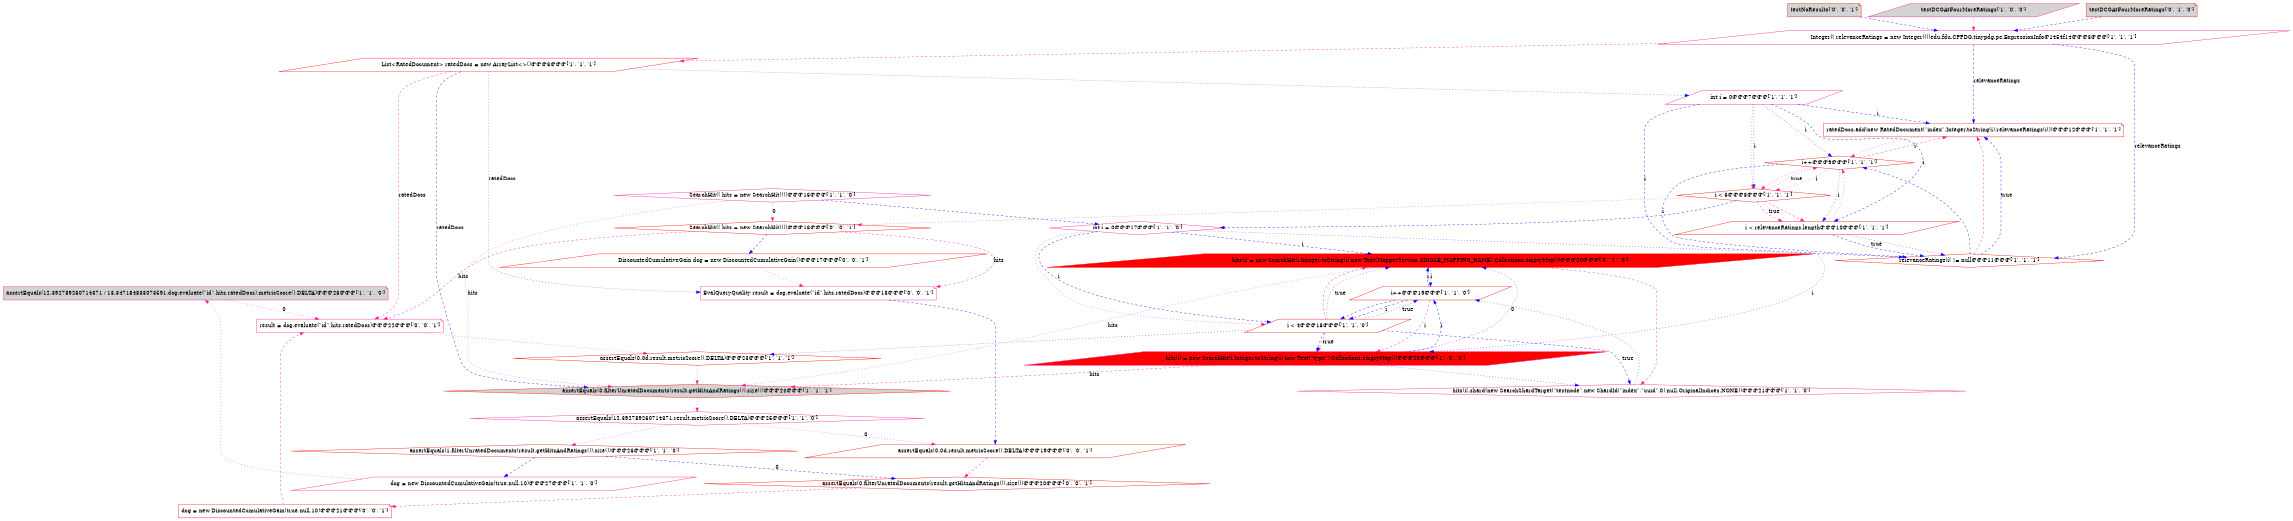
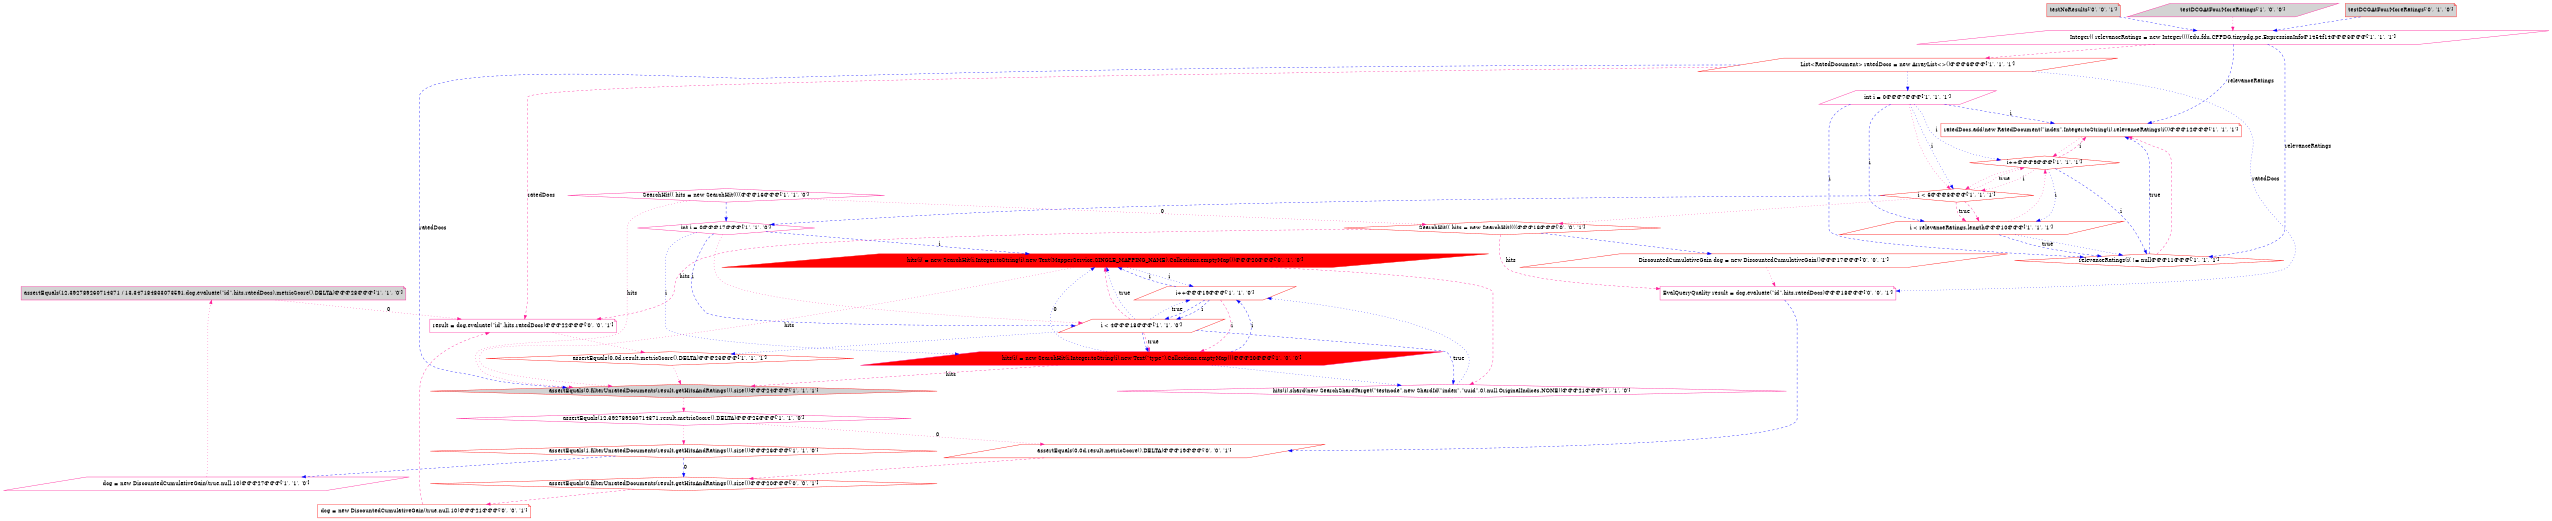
(1934, 196) -> none
